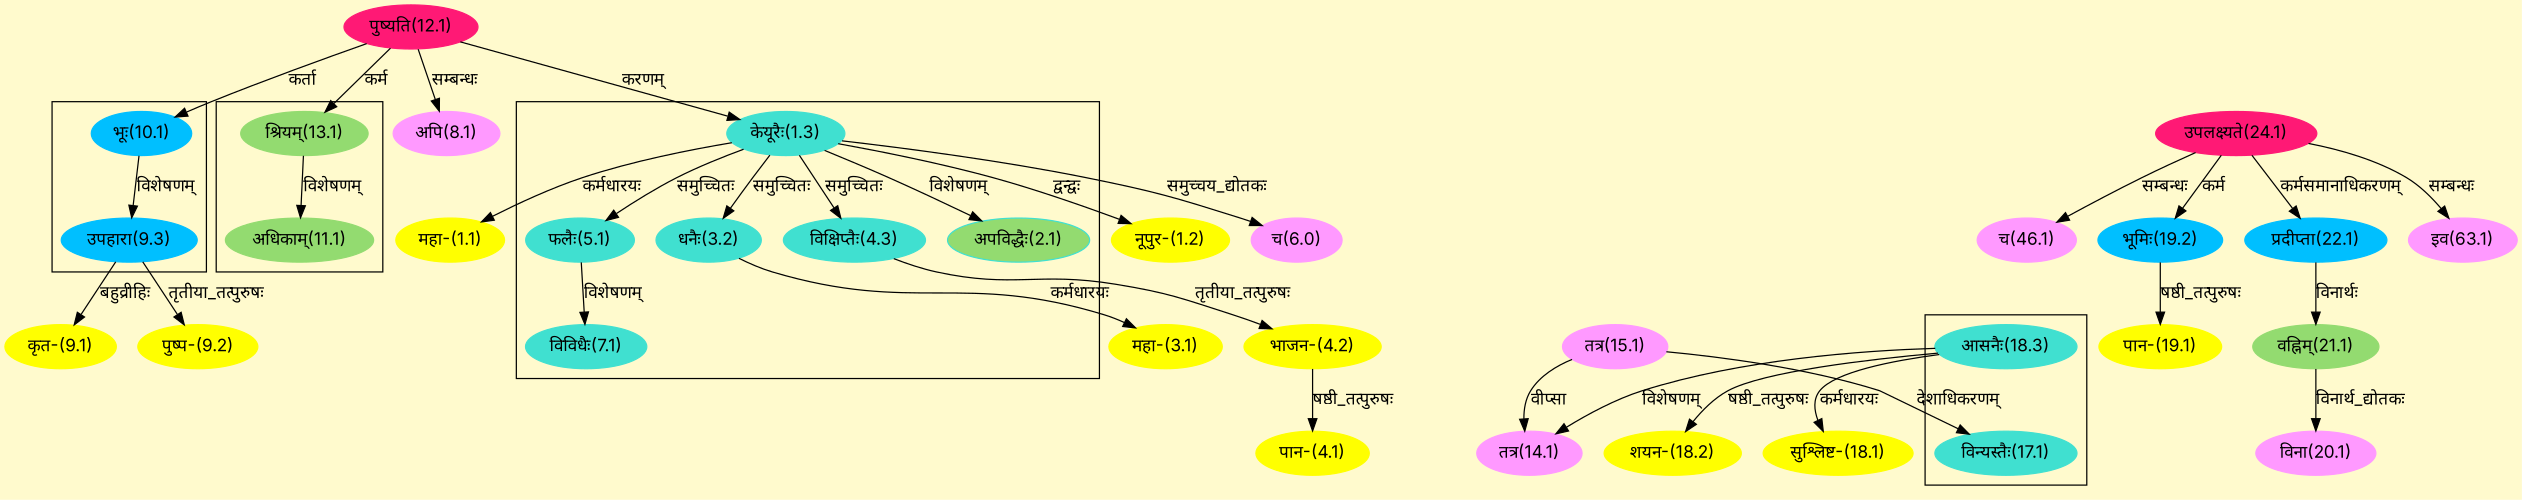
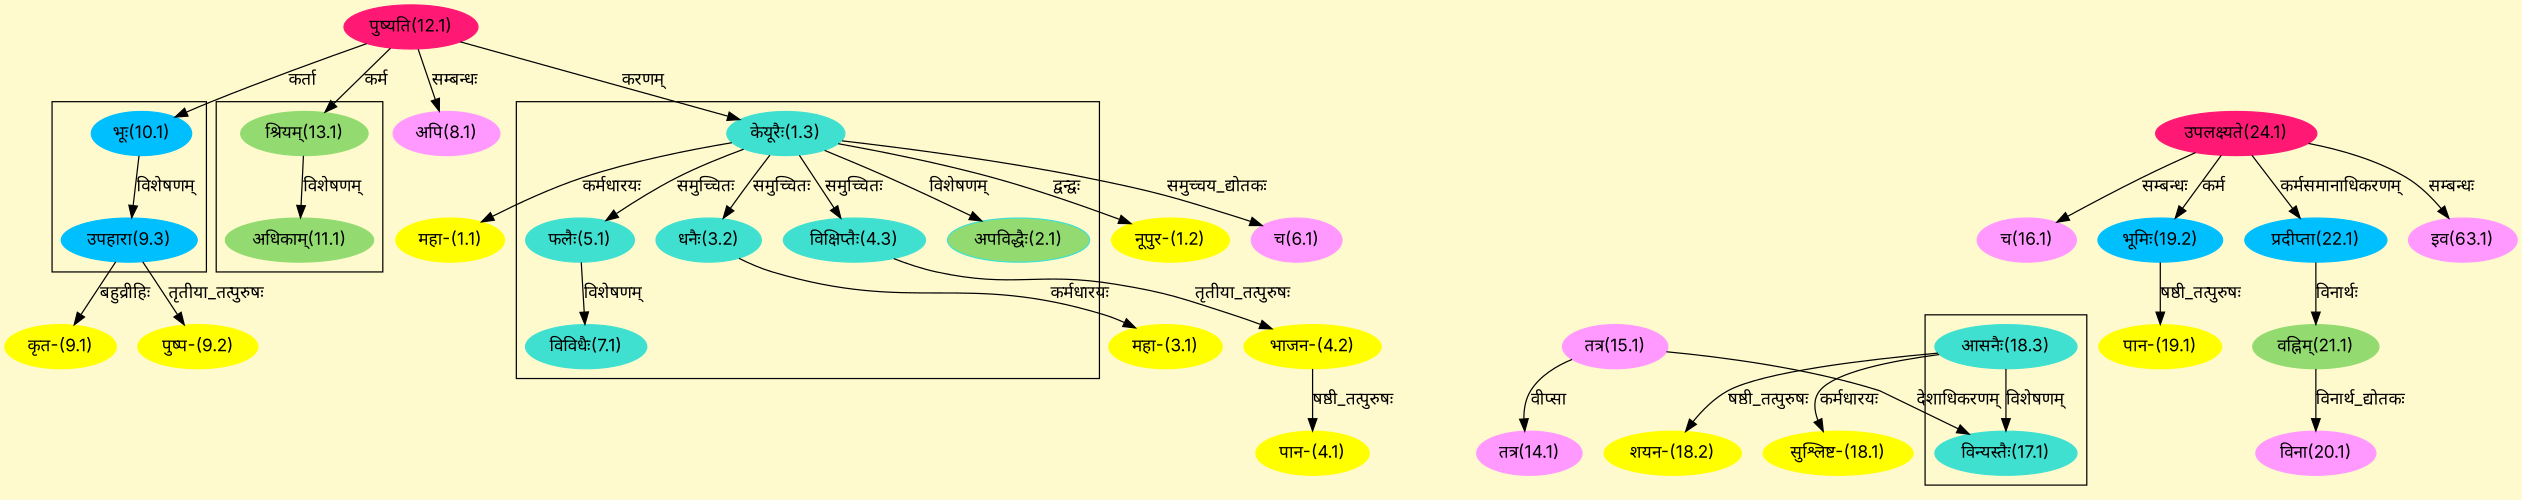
(1297, 240) -> (1297, 240)
(2027, 240) -> (2027, 240)
(1736, 368) -> (2006, 394)
